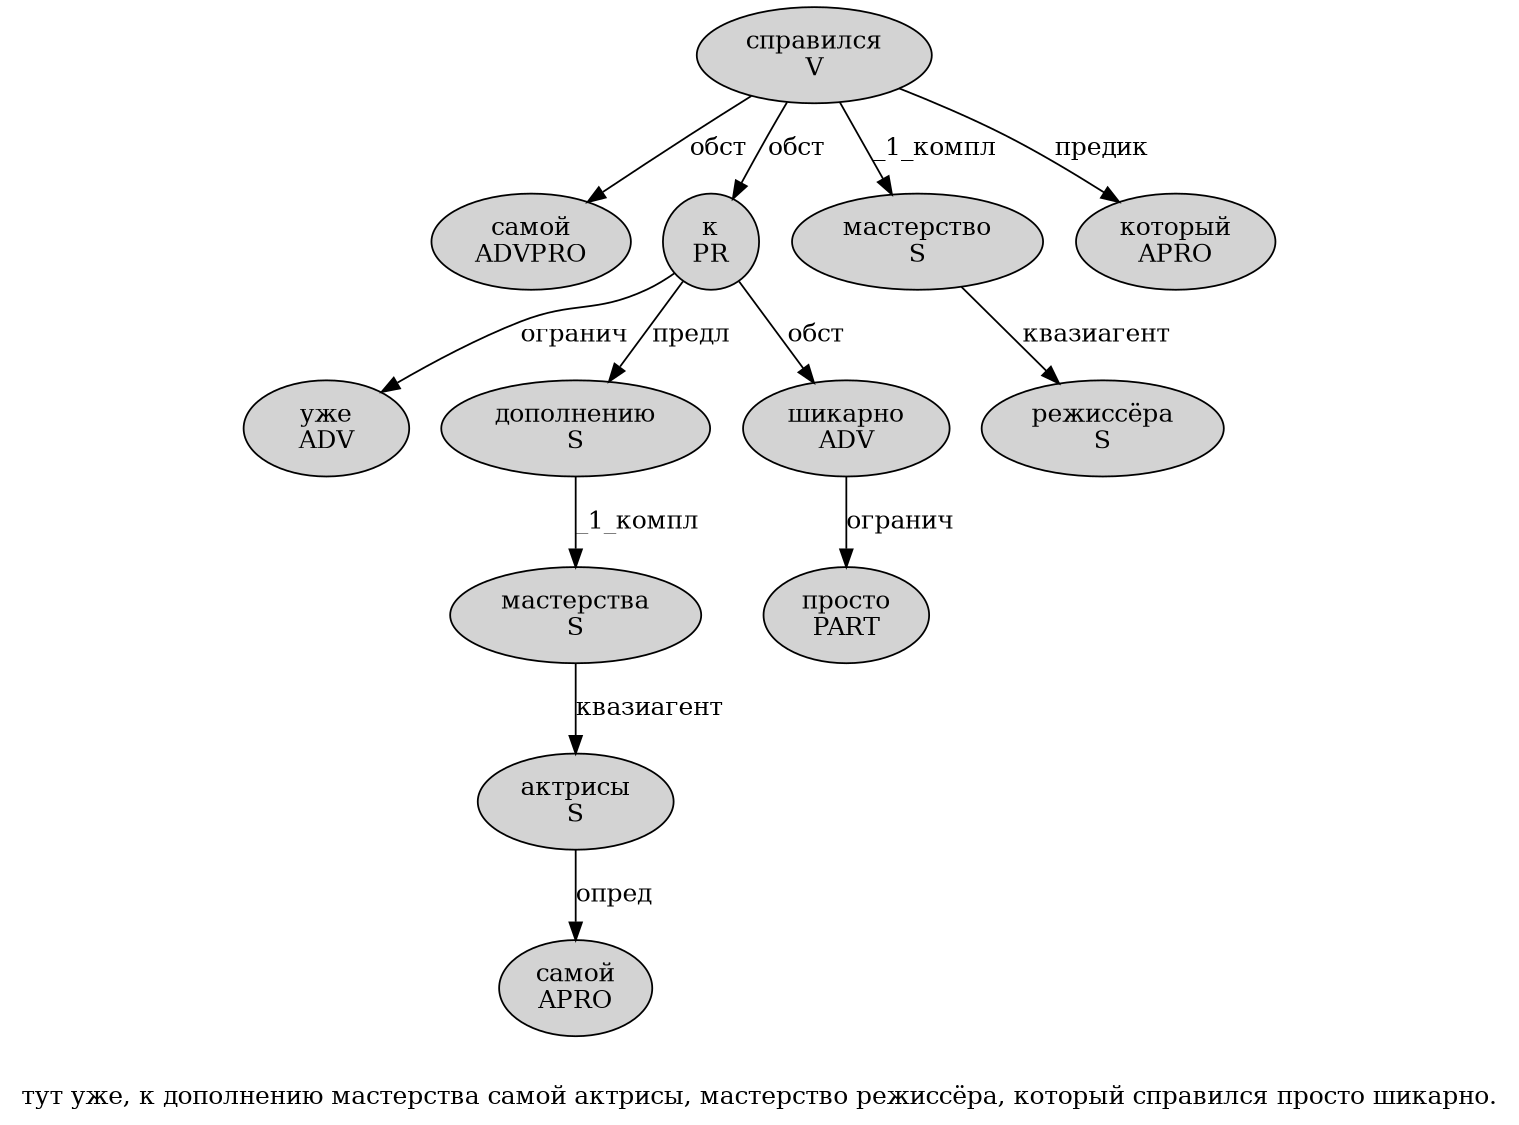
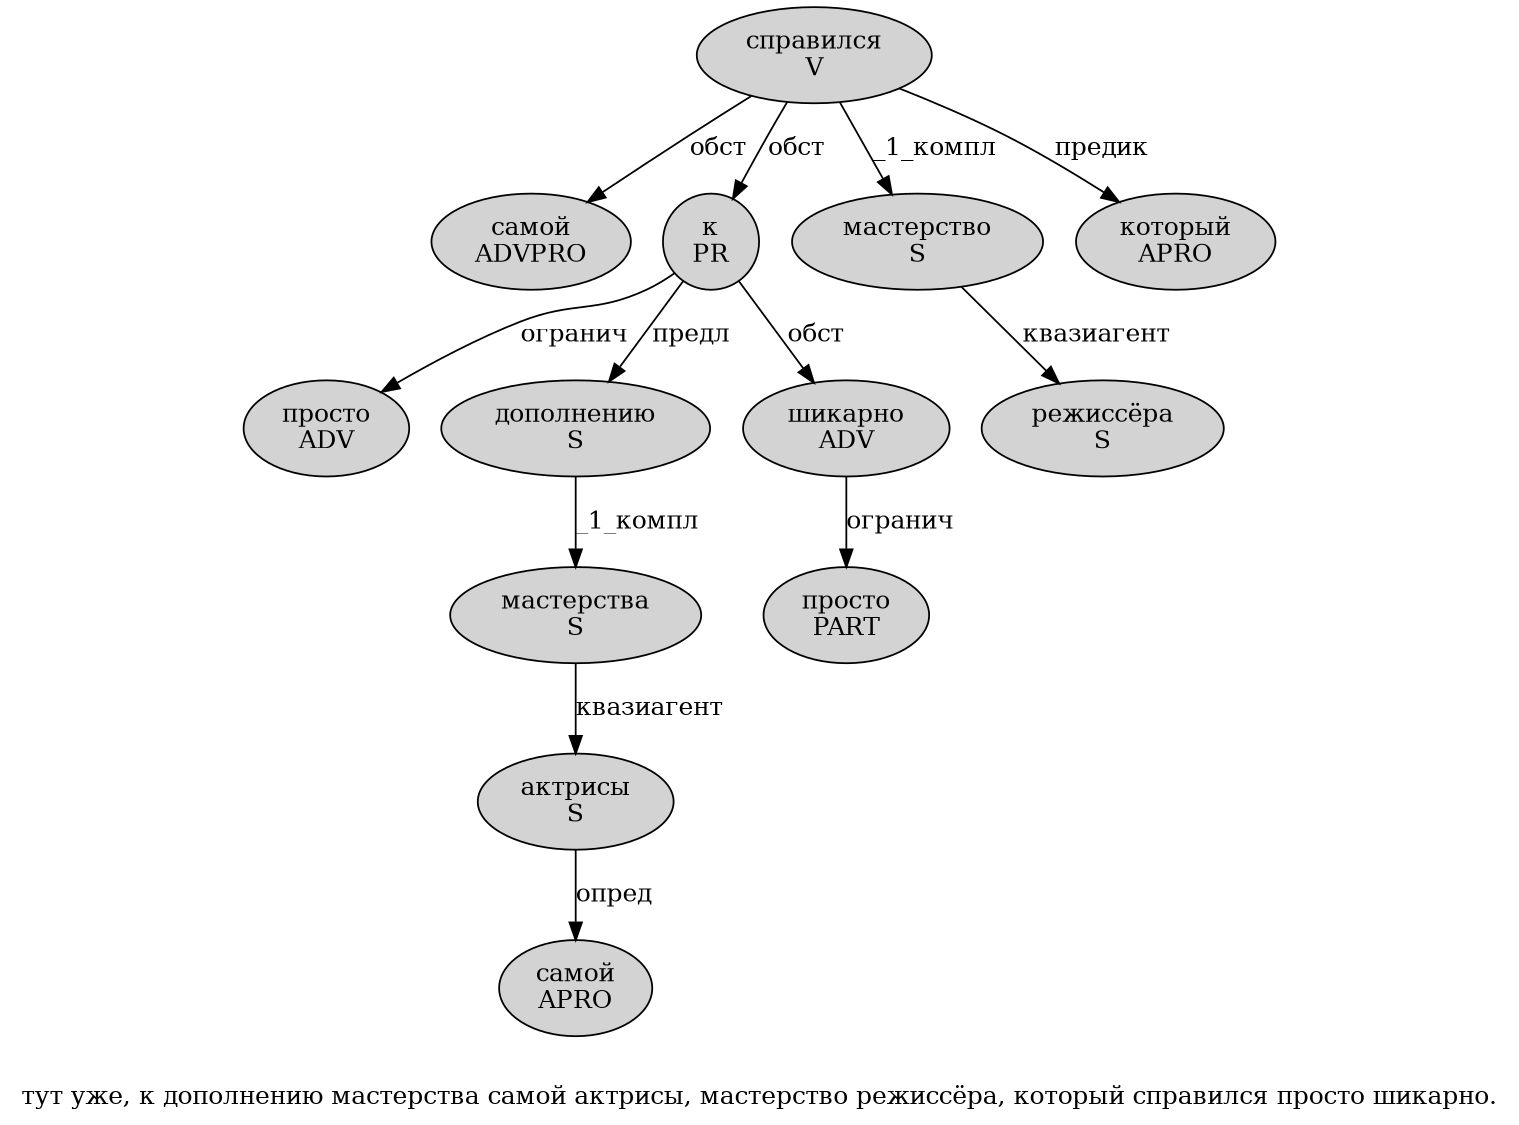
(326, 428) -> (326, 428)
